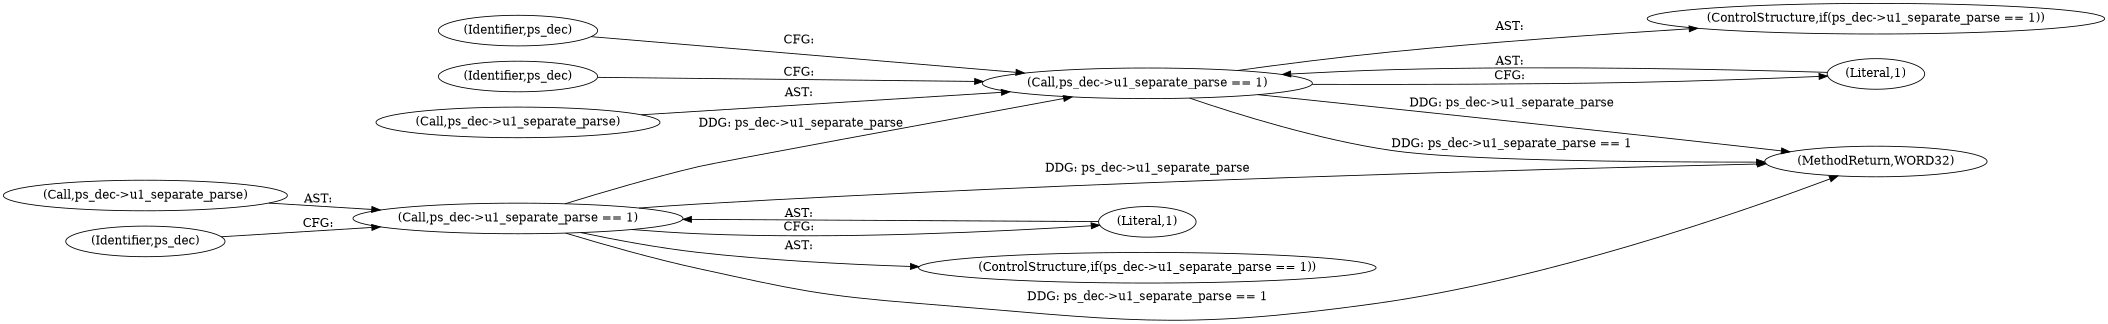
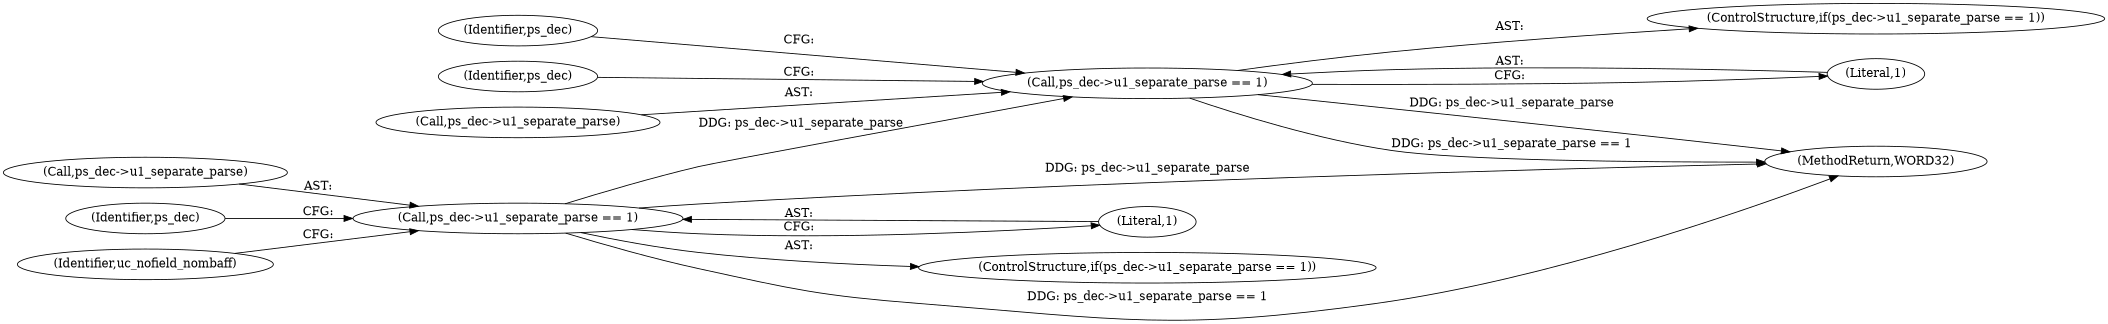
none -> (145, 264)
